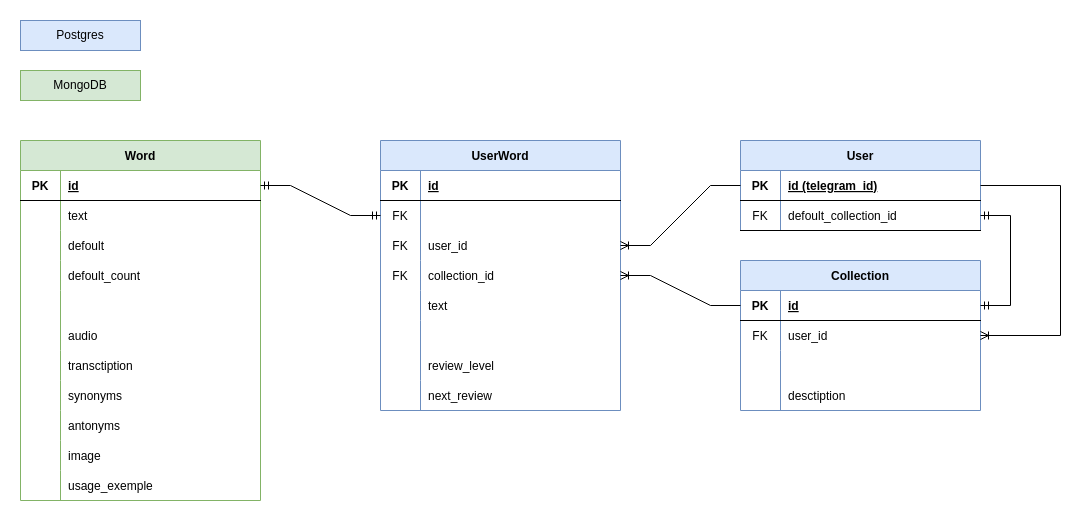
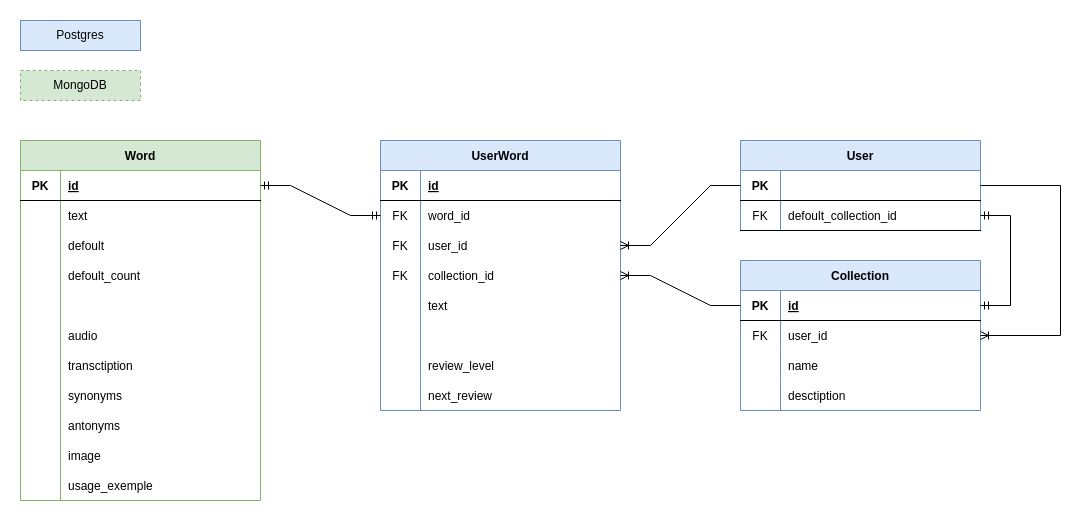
(81, 86) -> (81, 86)
(881, 186) -> none
none -> (521, 216)
none -> (881, 366)
